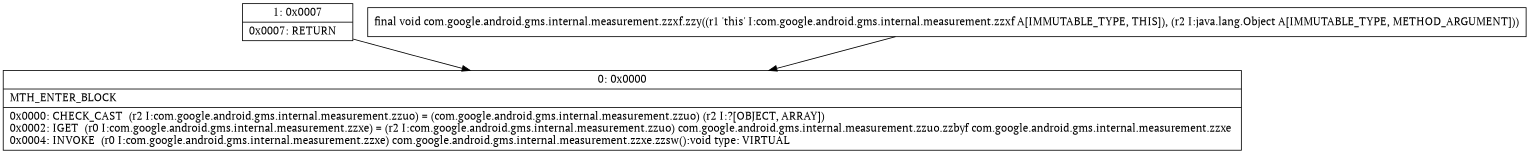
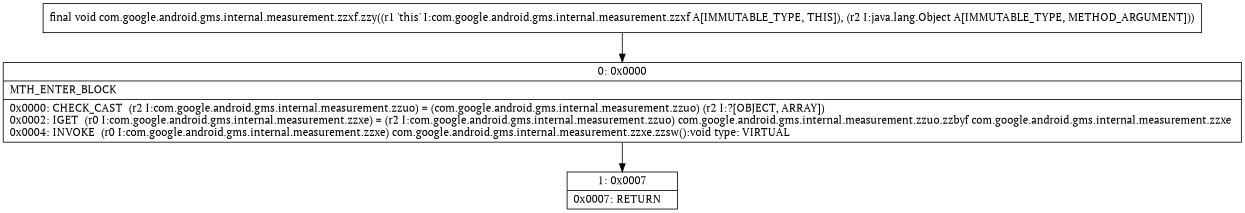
(408, 54) -> (622, 153)
